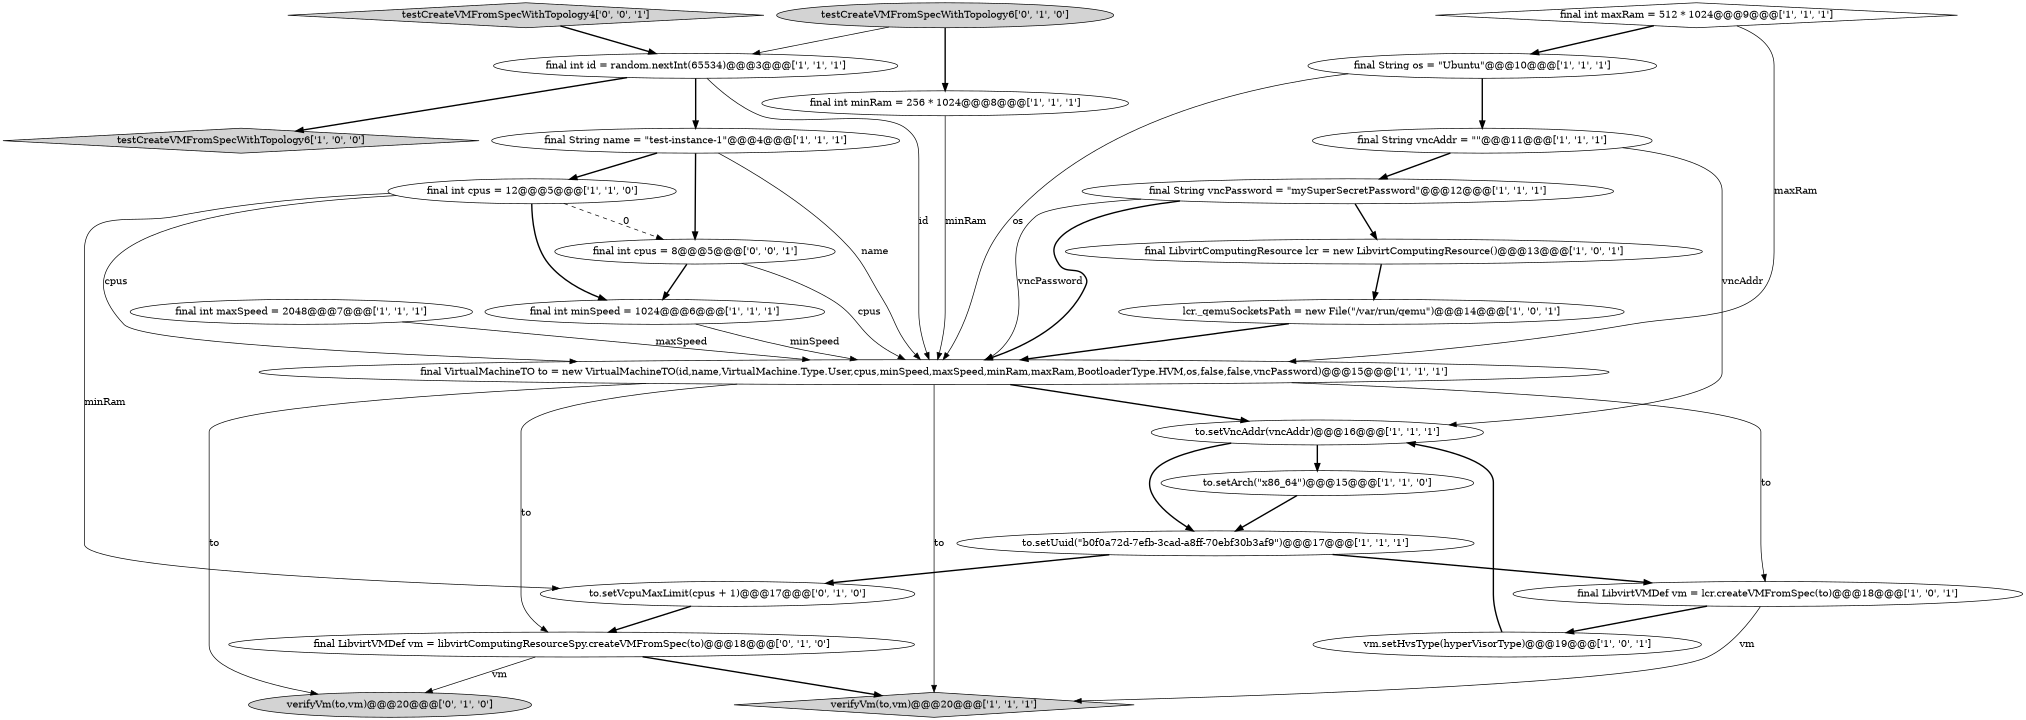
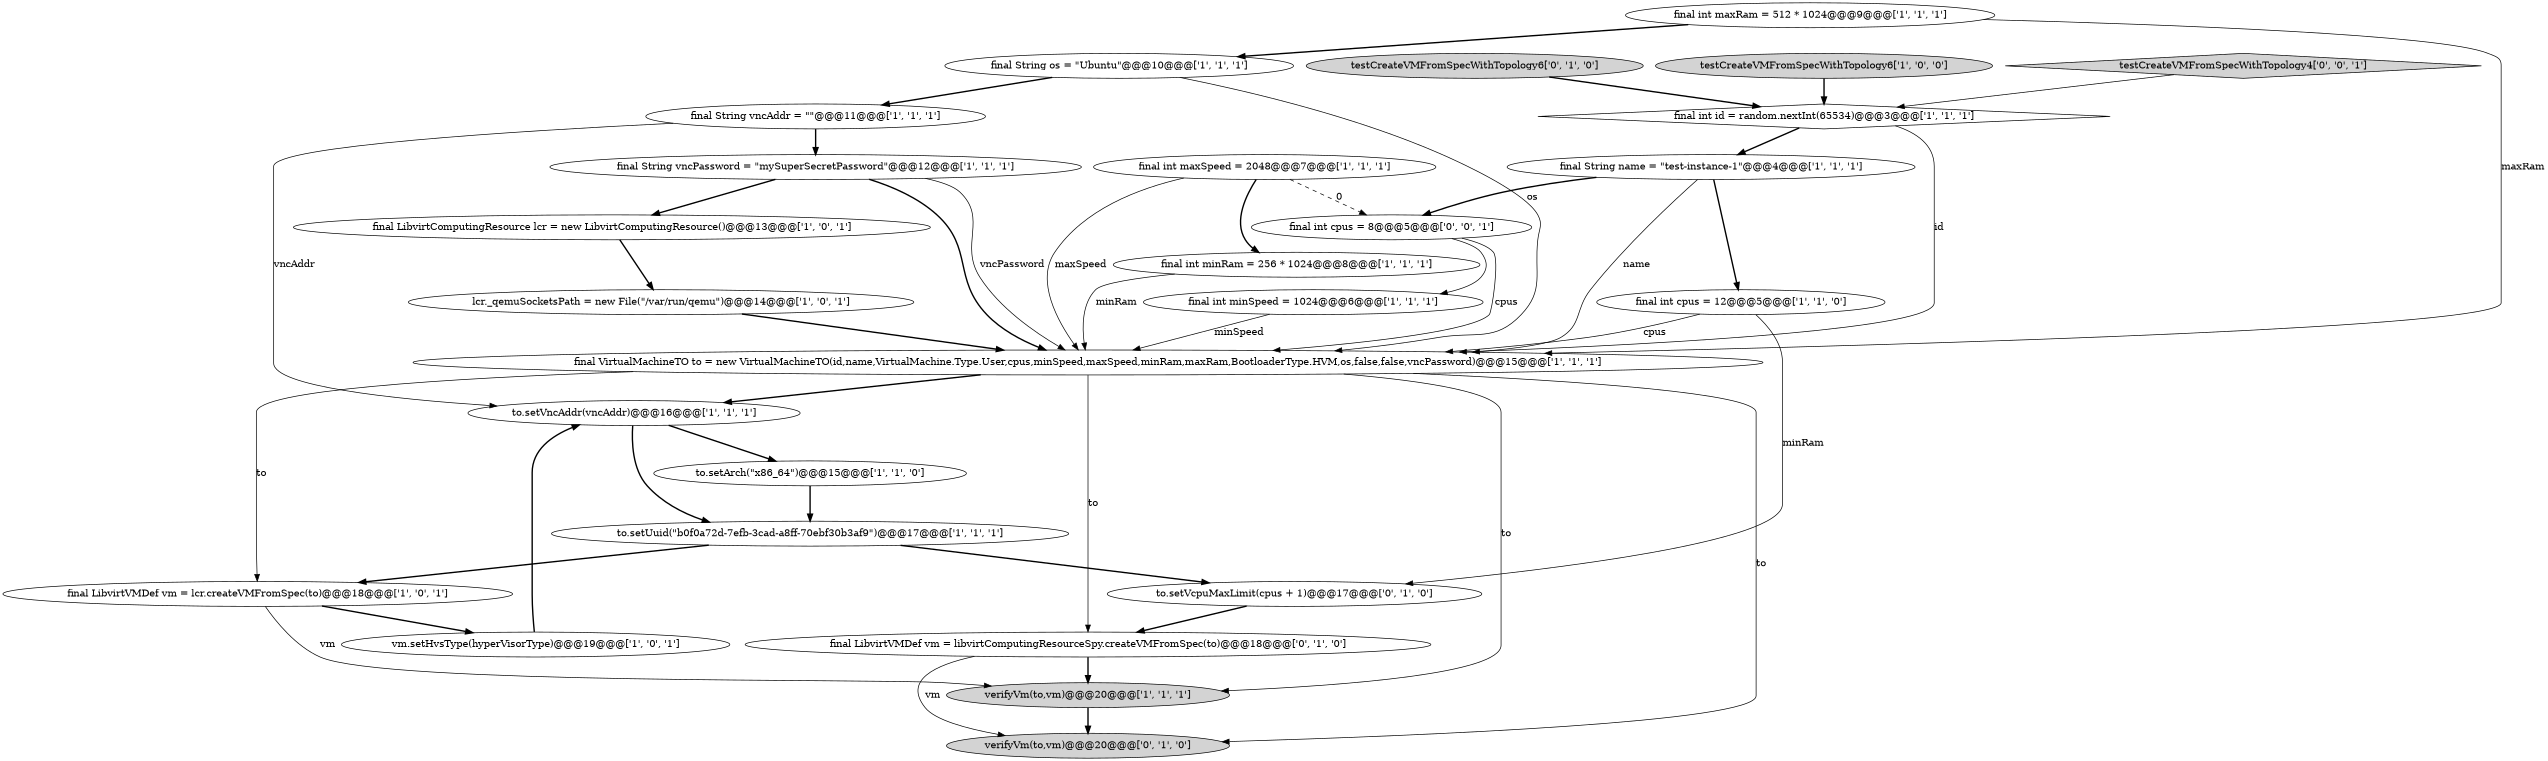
(1696, 15) -> (1810, 15)
(605, 39) -> (2039, 91)
(824, 40) -> (1651, 91)
(945, 56) -> (1241, 214)
(696, 66) -> (1824, 116)
(465, 104) -> (1824, 88)
(241, 141) -> (1824, 66)
(610, 220) -> (1325, 196)
(548, 263) -> none
(677, 279) -> (1486, 267)
(934, 705) -> (1088, 695)
none -> (1088, 717)
